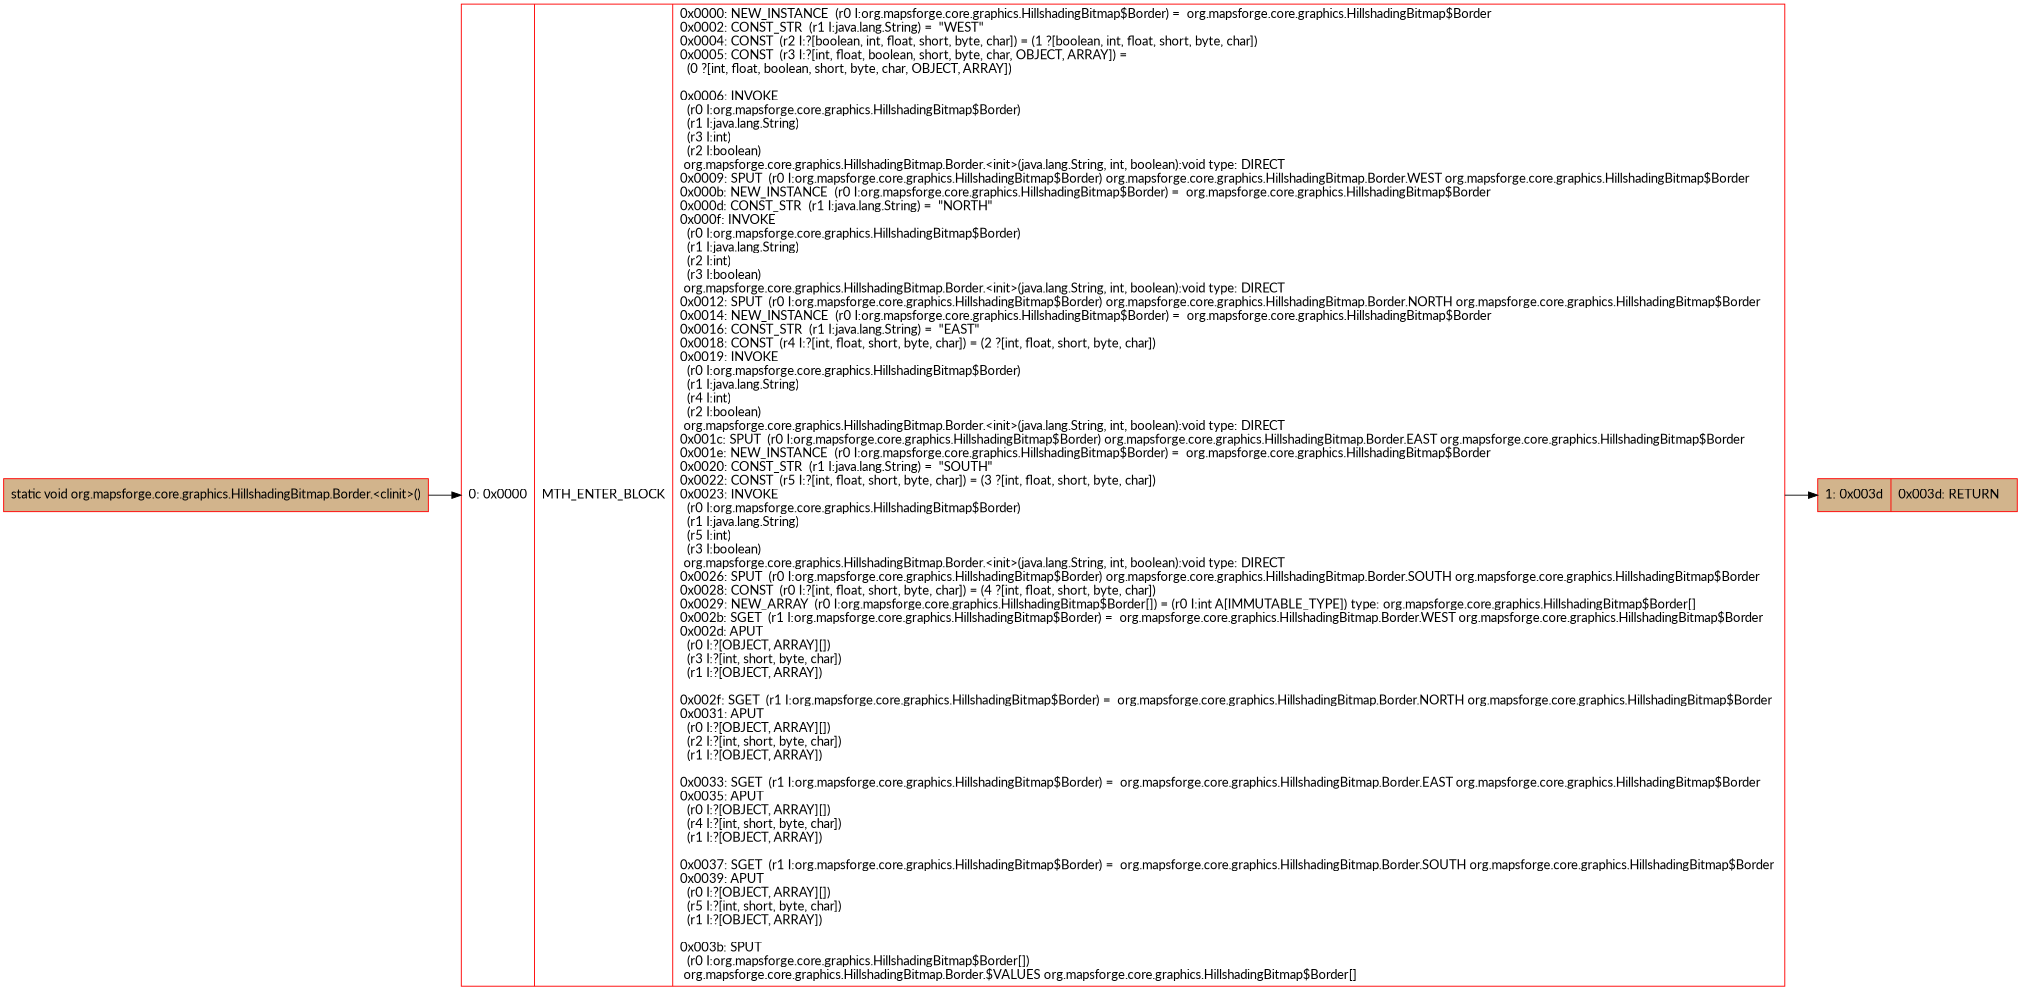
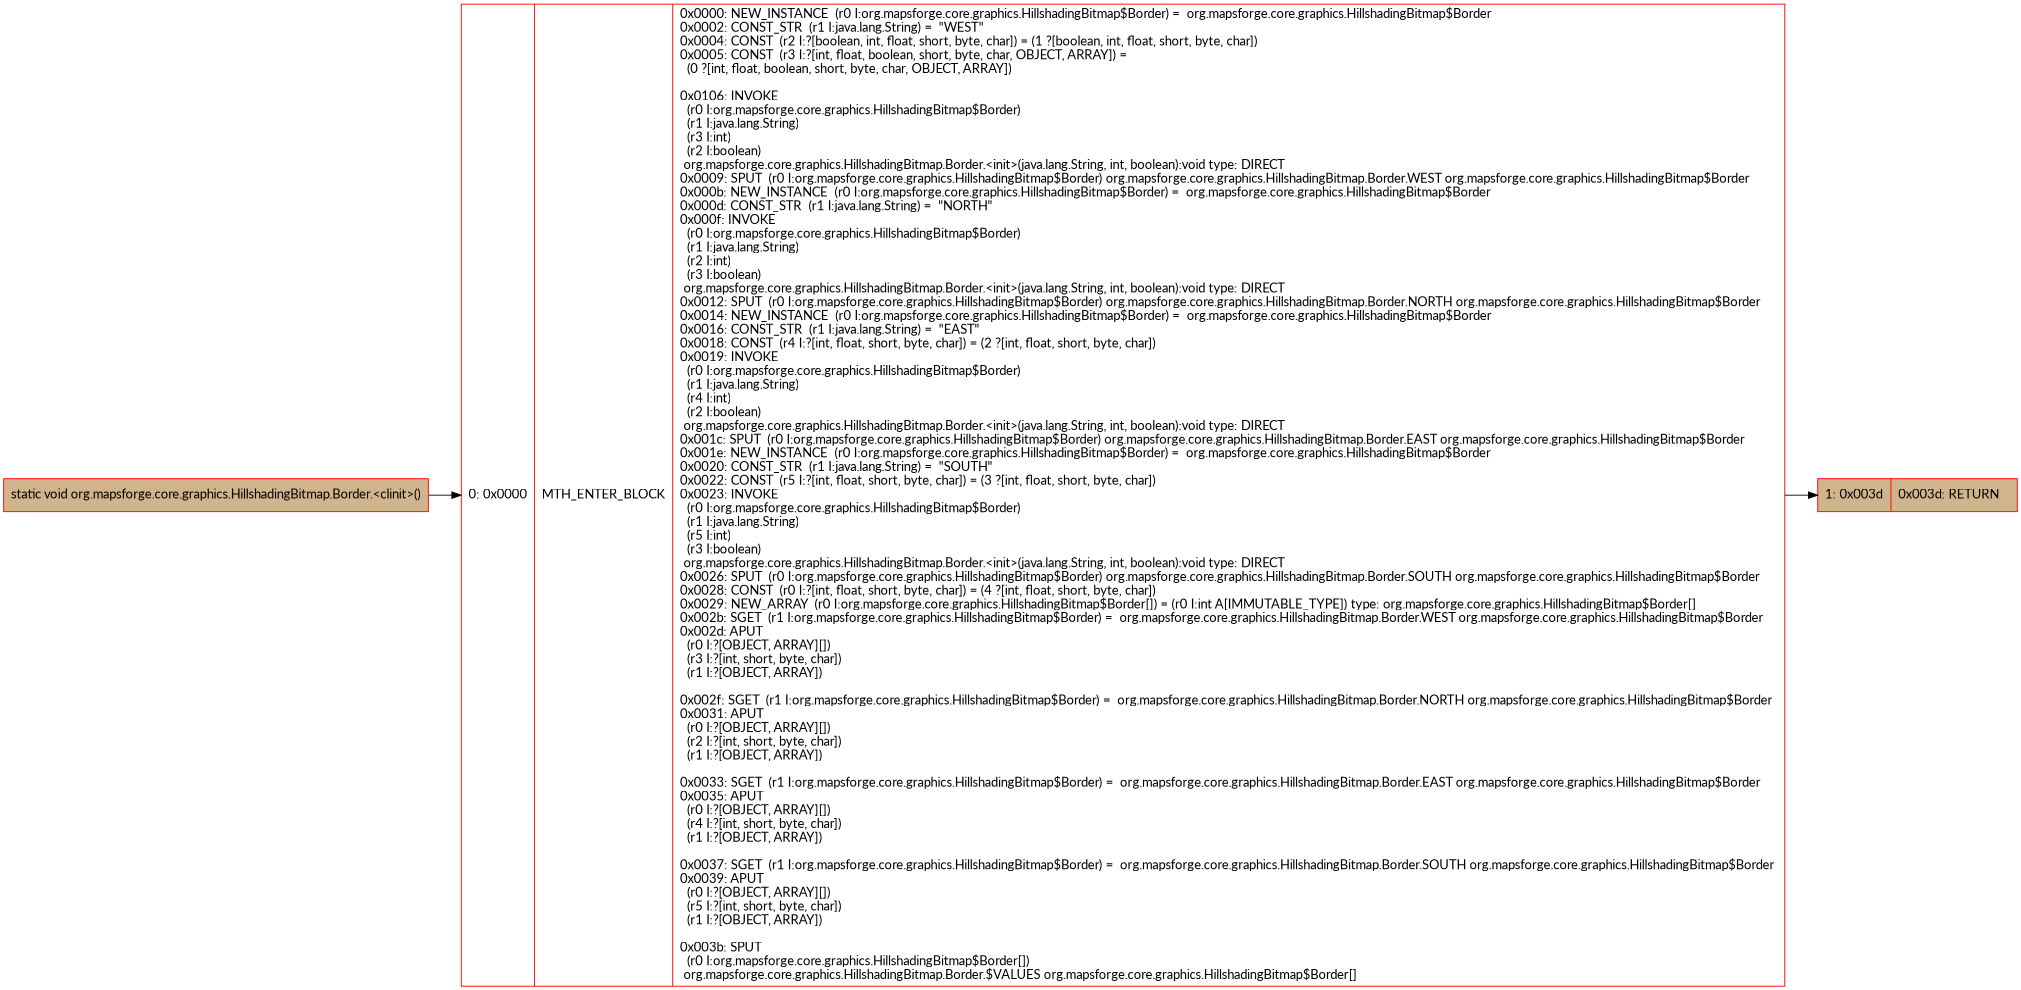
(733, 97) -> (733, 97)
